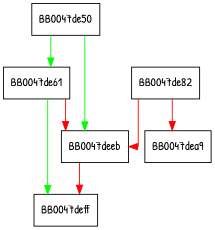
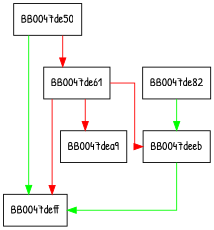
(51, 47) -> (63, 47)
(85, 79) -> (29, 110)
(172, 110) -> (85, 110)
(138, 123) -> (177, 110)
(48, 142) -> (52, 142)
(80, 174) -> (150, 210)
